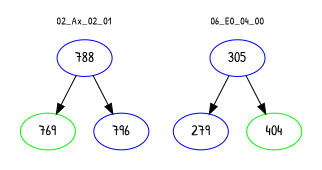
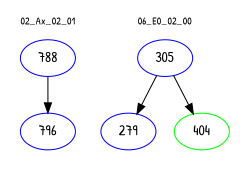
(238, 22) -> (165, 22)
(48, 132) -> none
